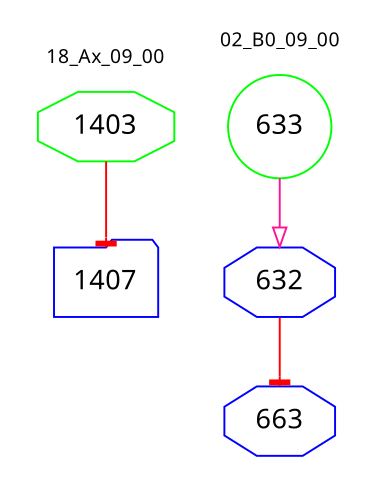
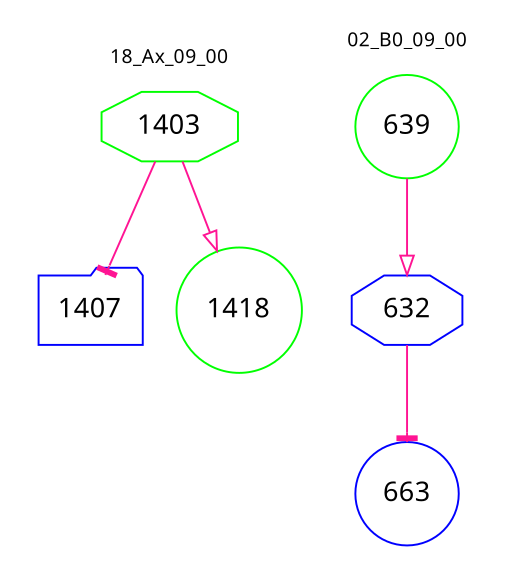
(280, 127) -> (407, 127)
(106, 200) -> (132, 213)
none -> (239, 310)
(280, 347) -> (407, 389)
(280, 421) -> (407, 494)
